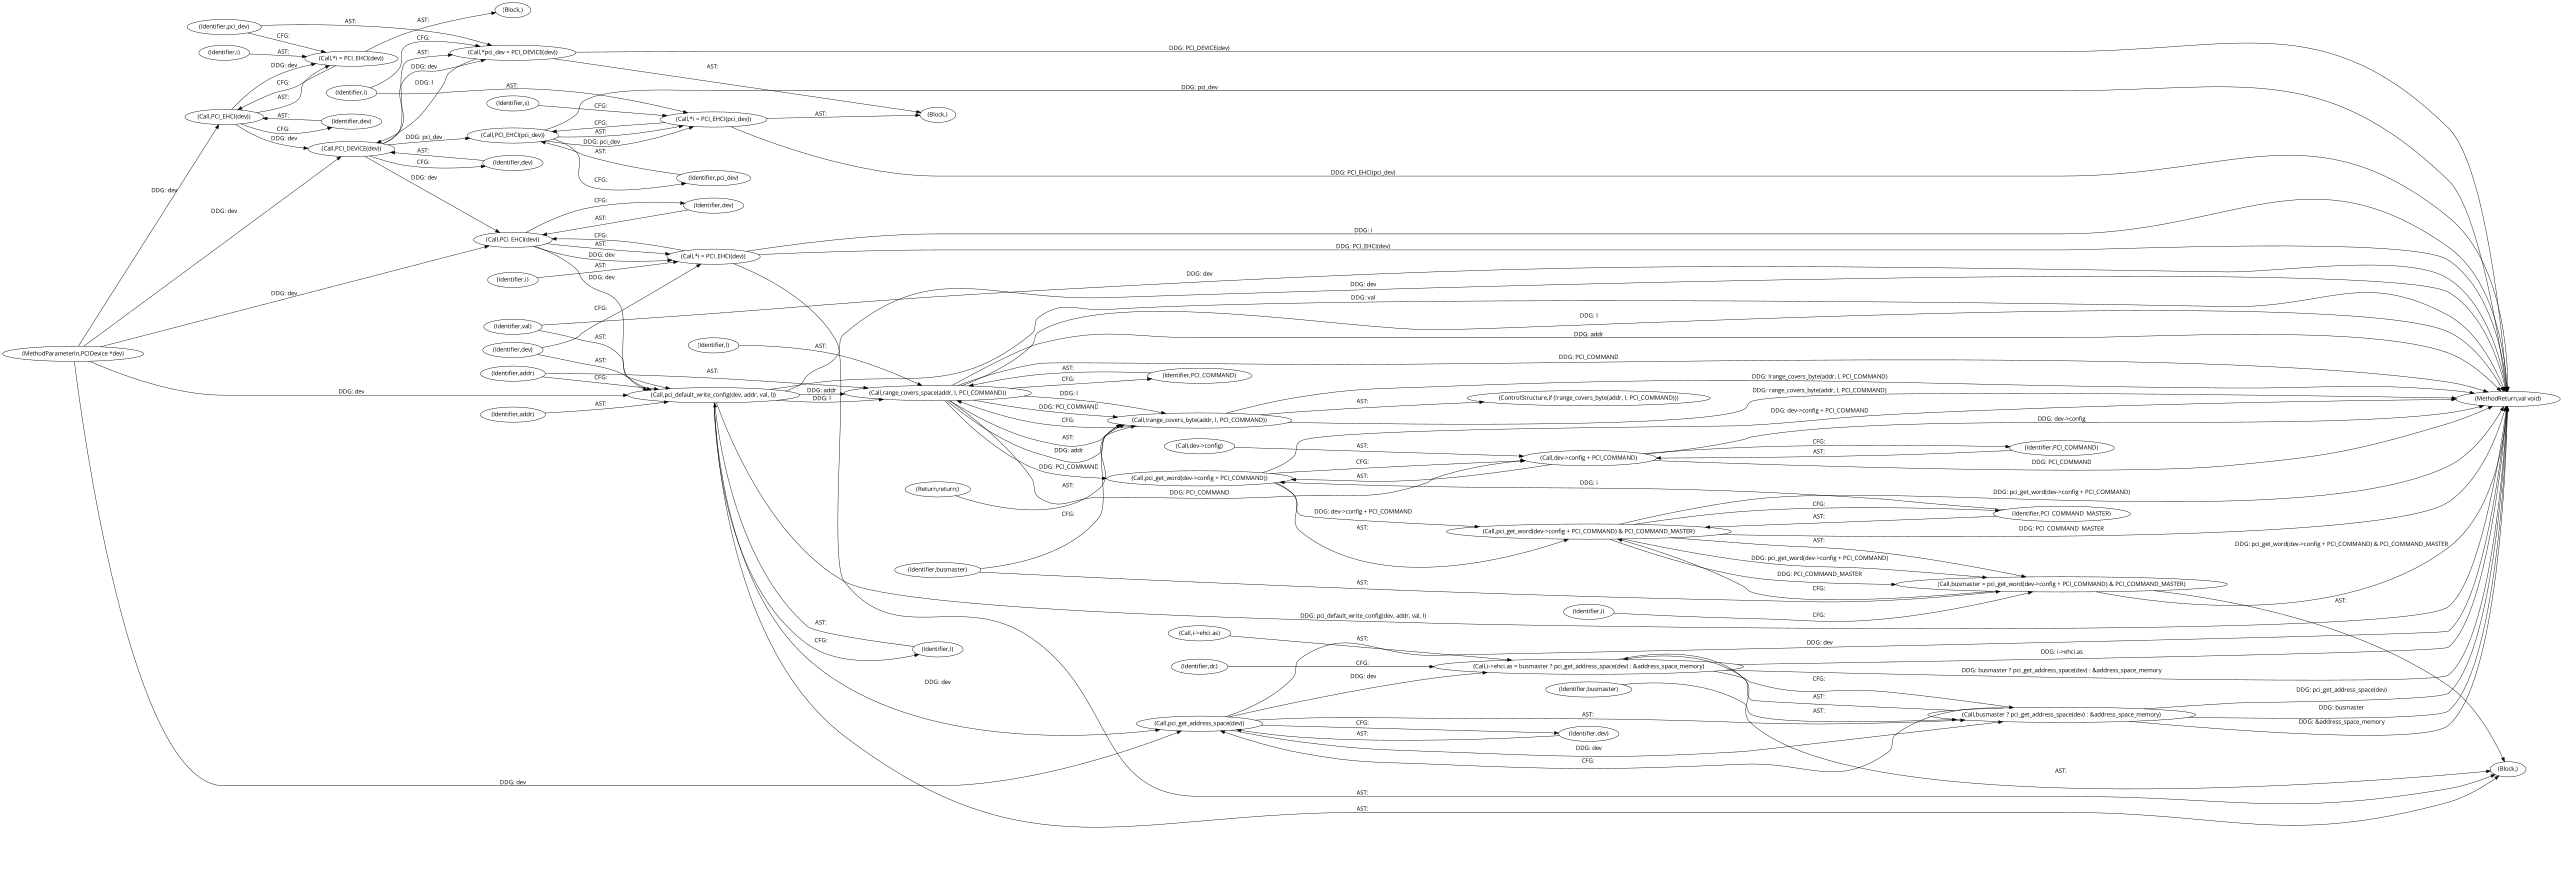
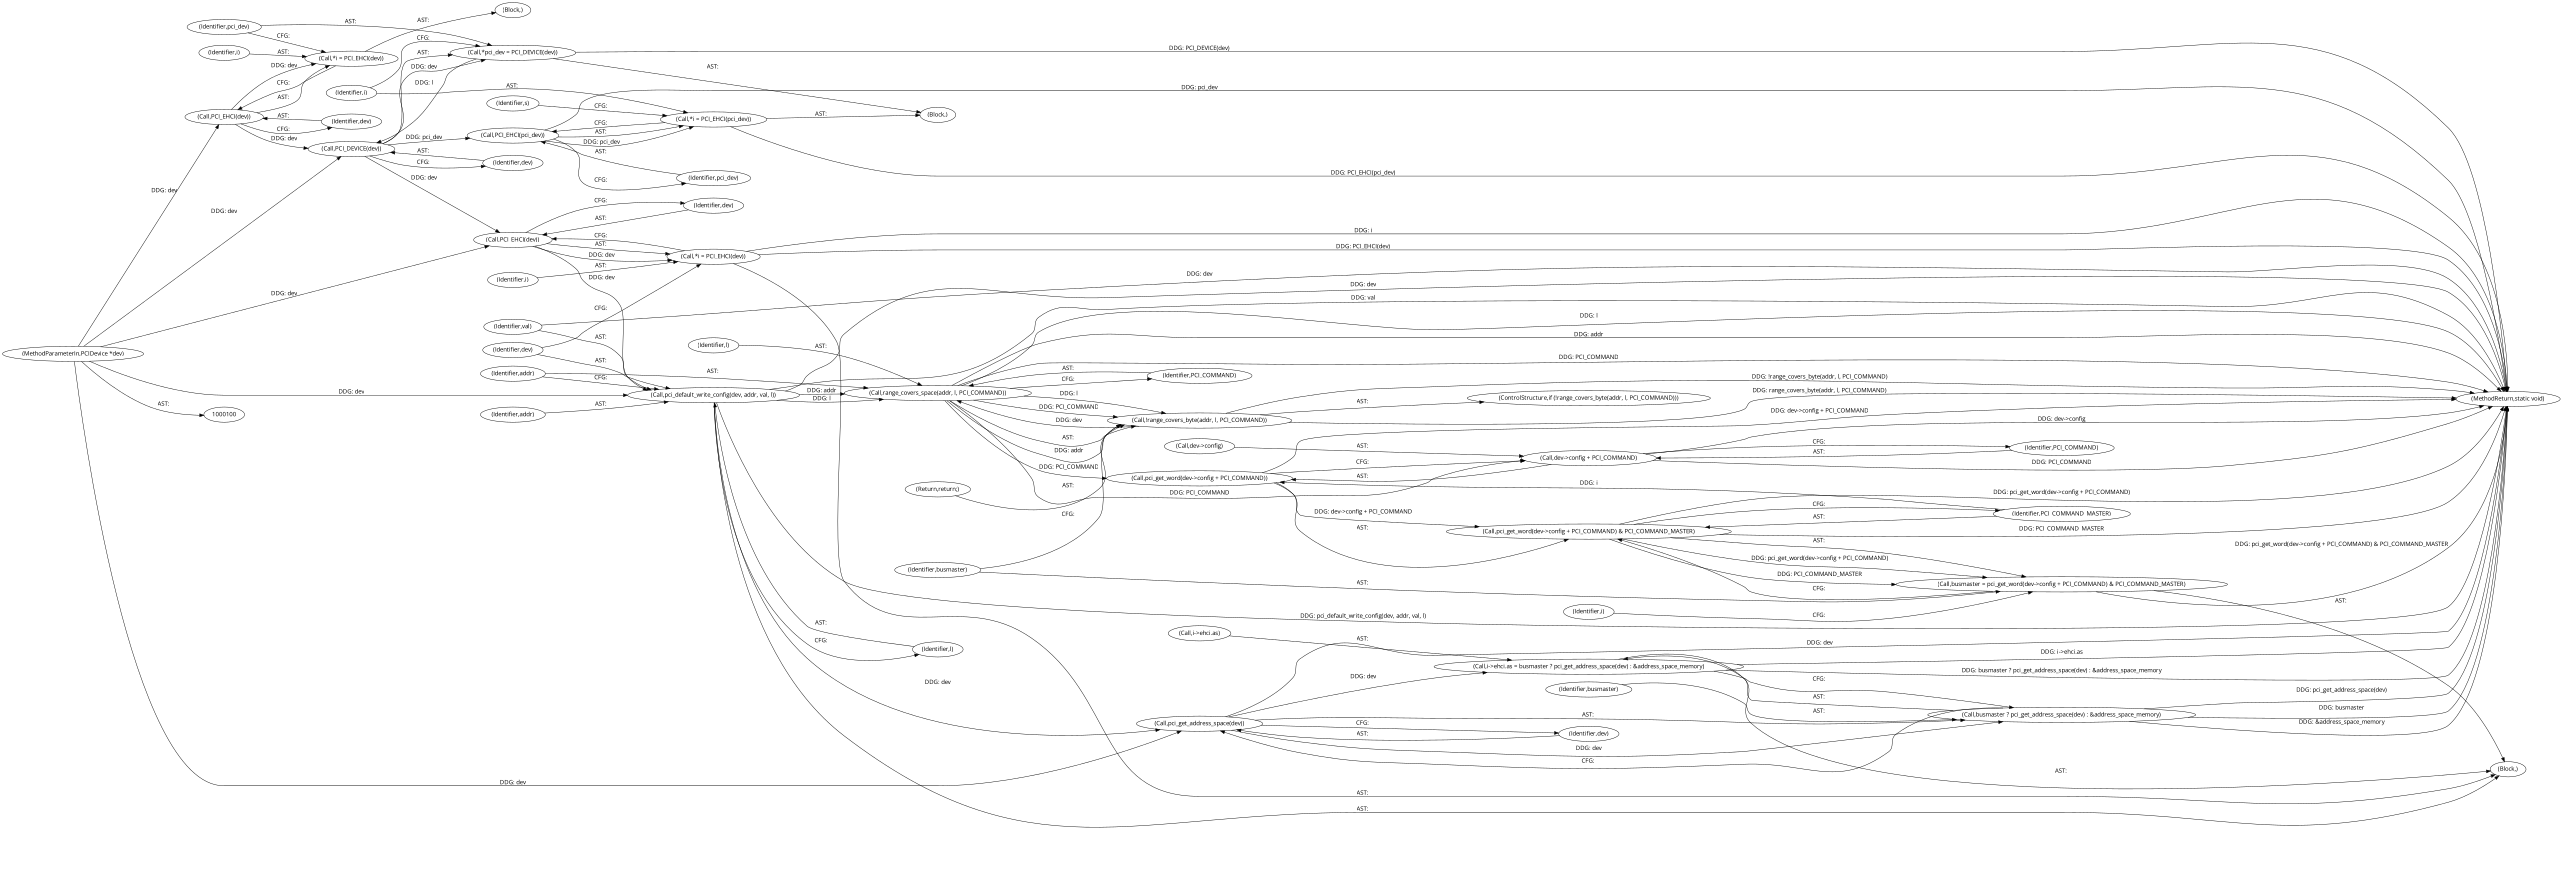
(2508, 399) -> (2508, 399)
none -> (224, 415)
(1069, 420) -> (1069, 420)
(1200, 667) -> none
